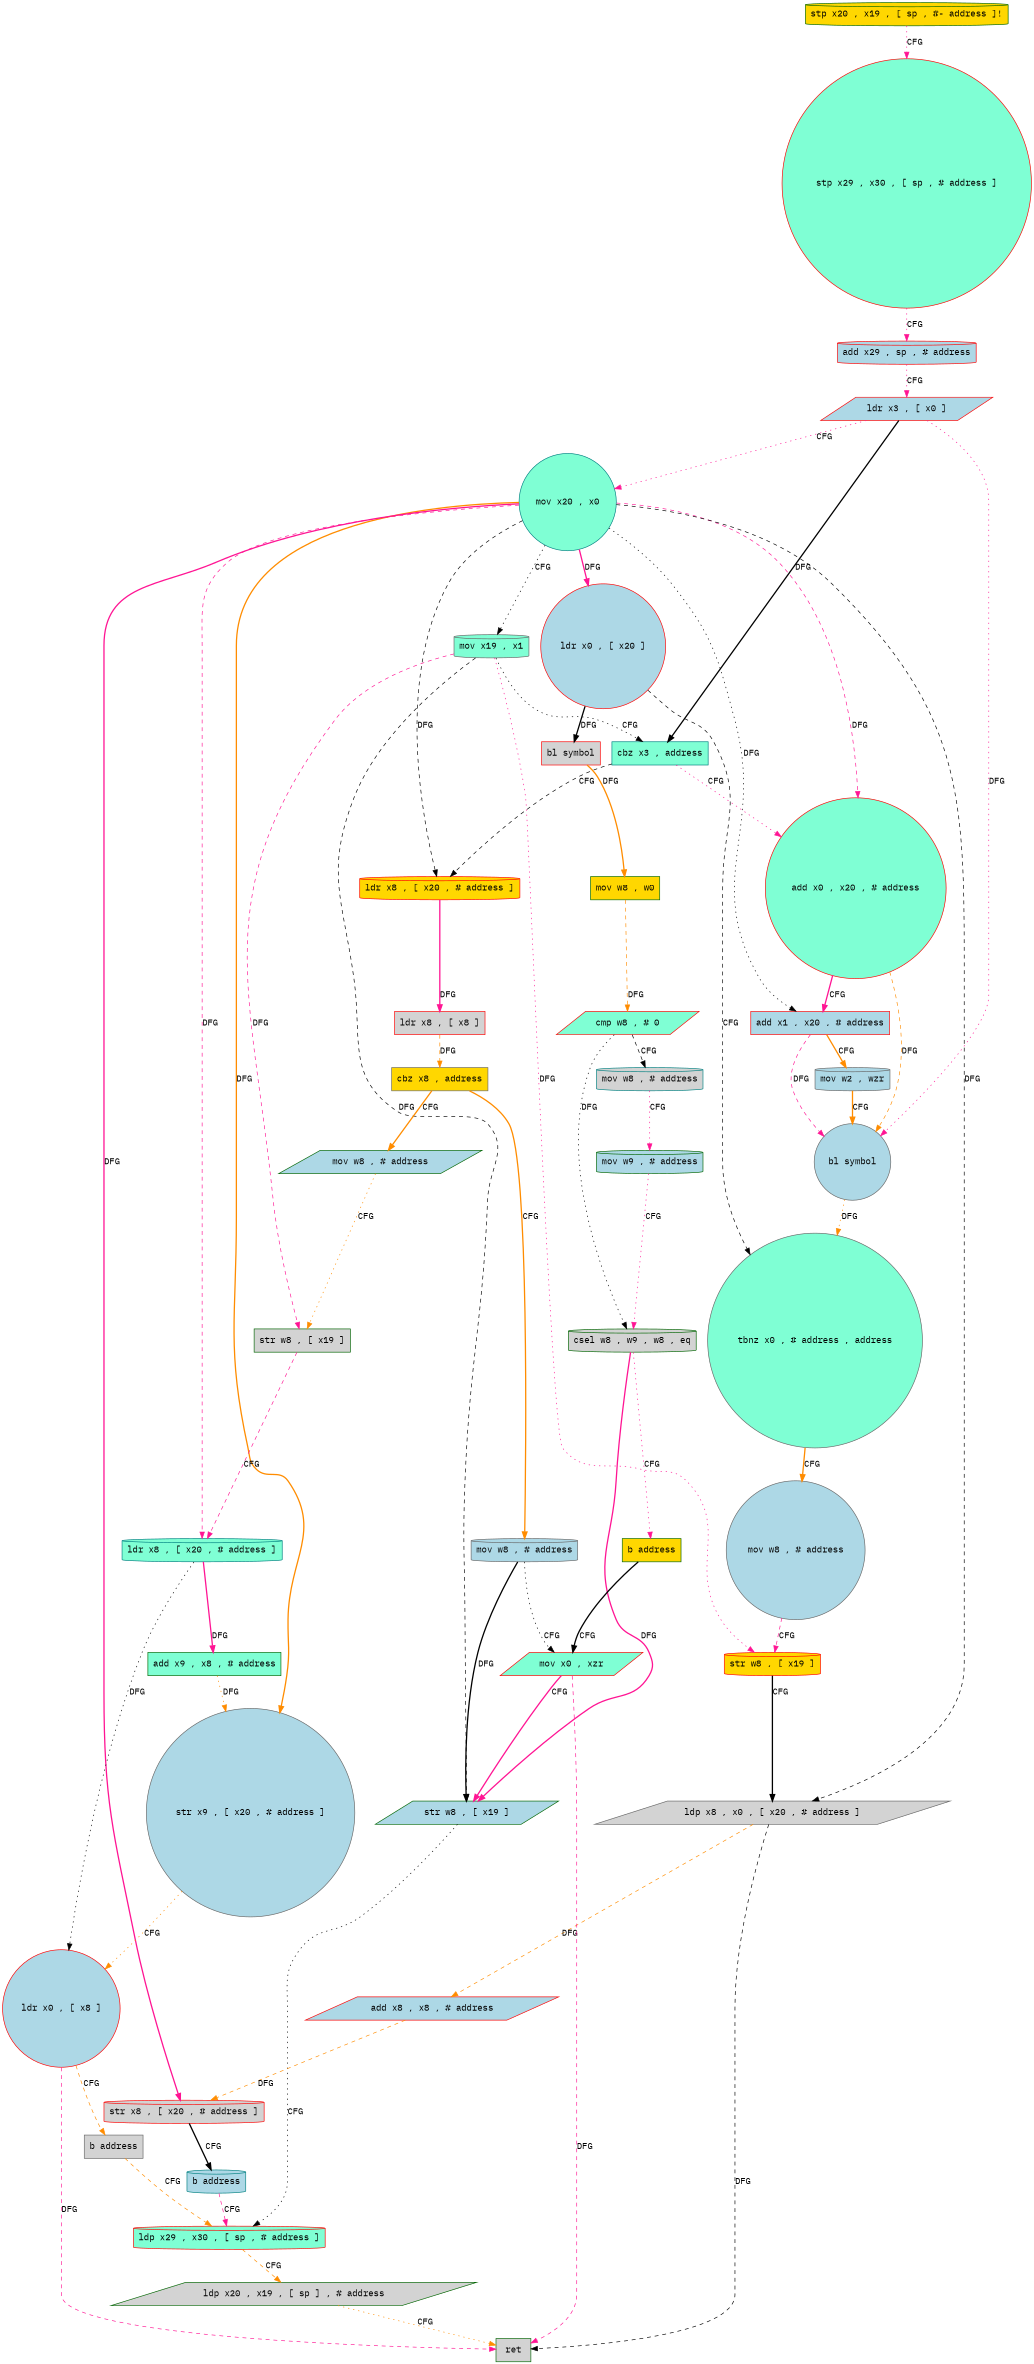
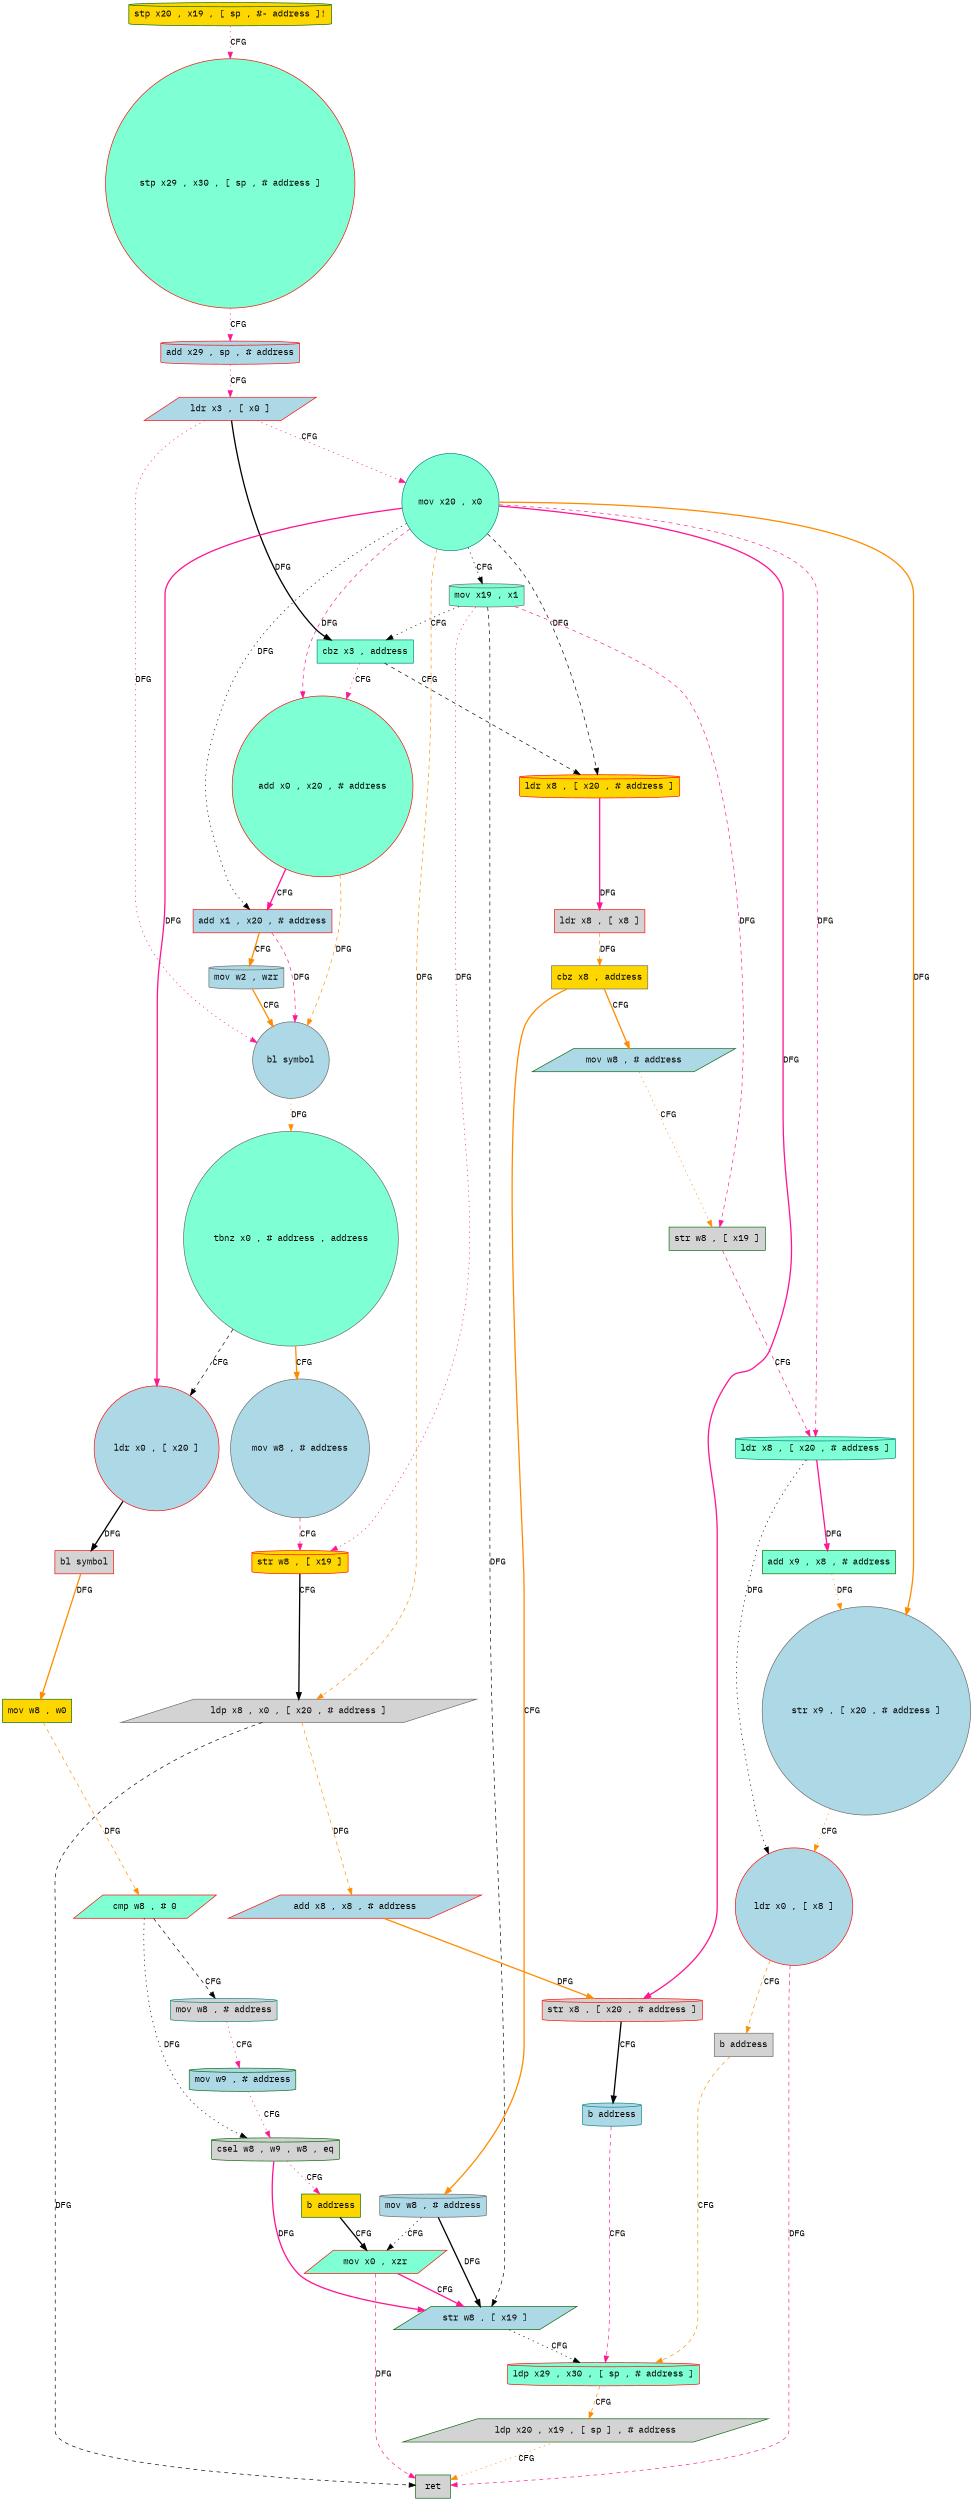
(723, 953) -> (213, 1360)
(964, 1093) -> (416, 1140)
(311, 2059) -> (485, 1957)
